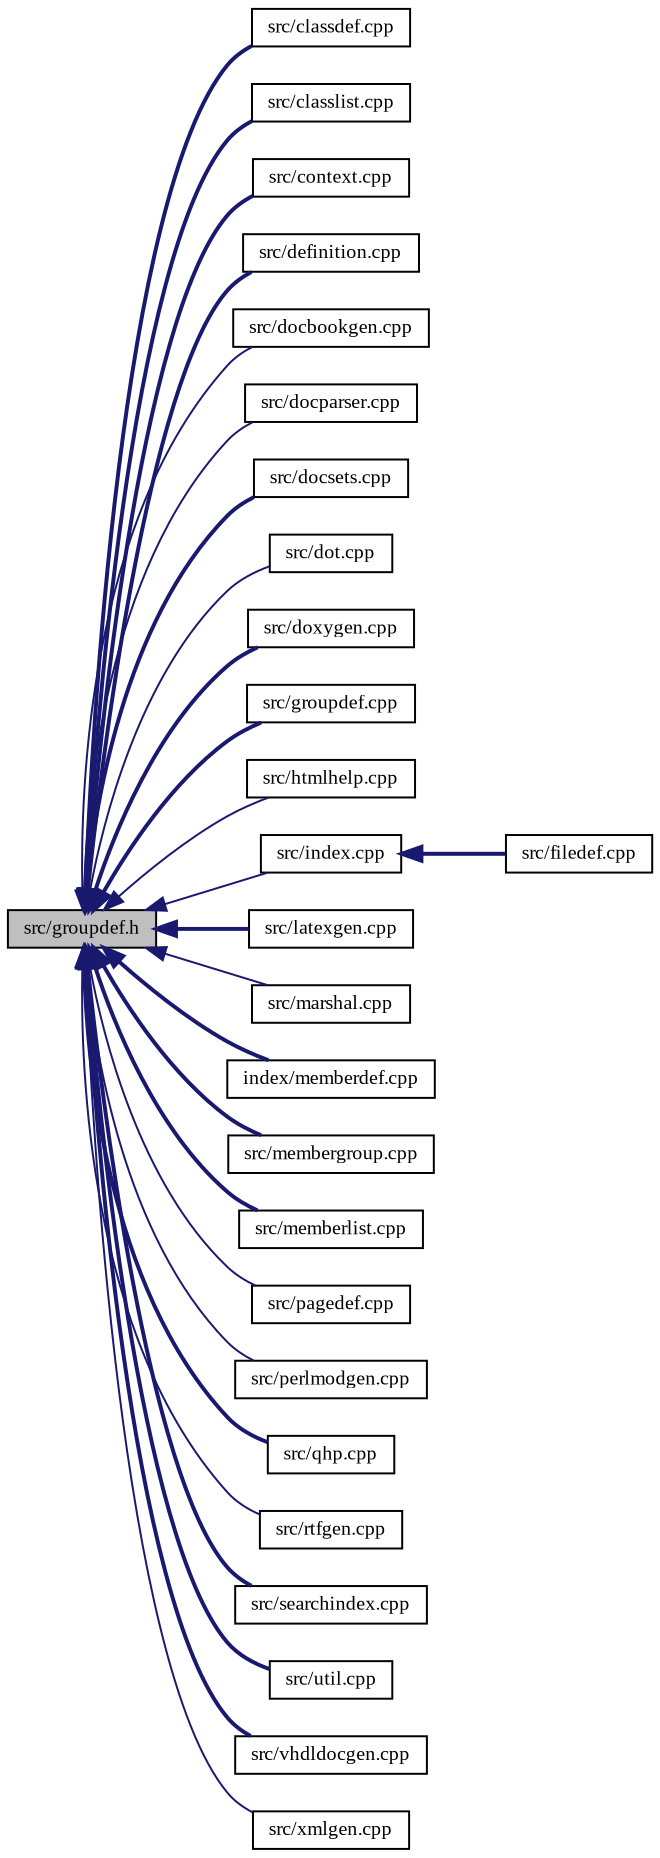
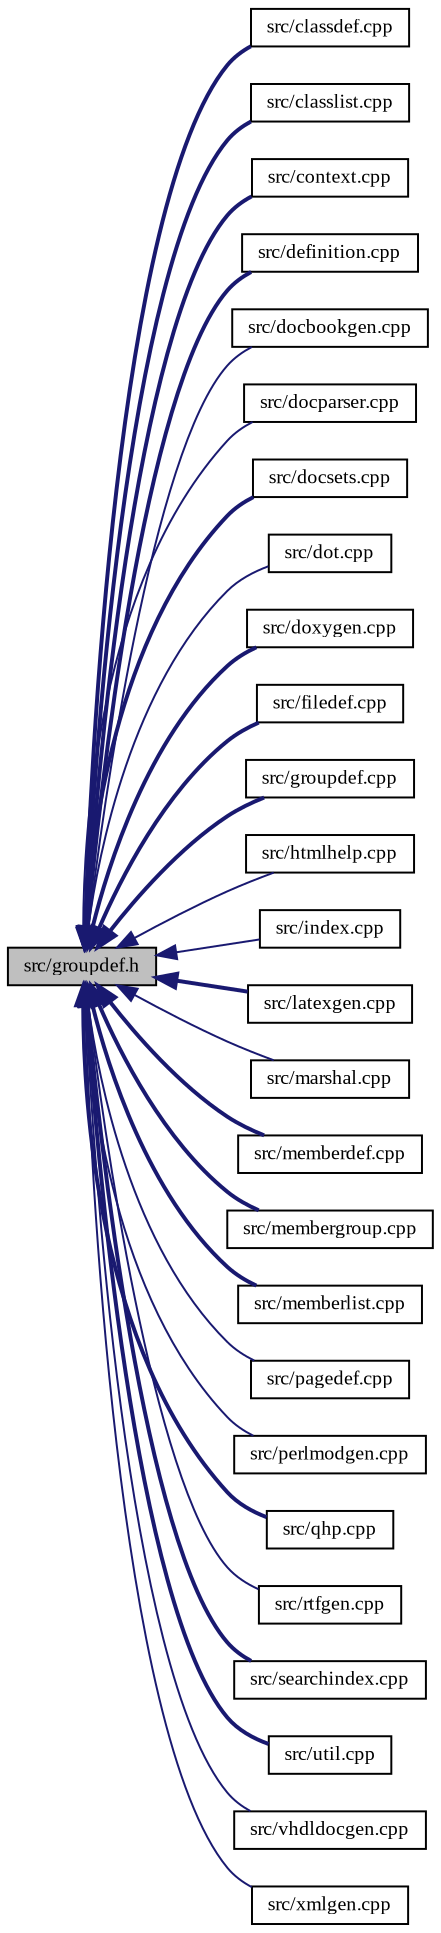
(464, 854) -> (163, 812)
(331, 1079) -> (330, 1154)
(146, 1484) -> (143, 1546)
